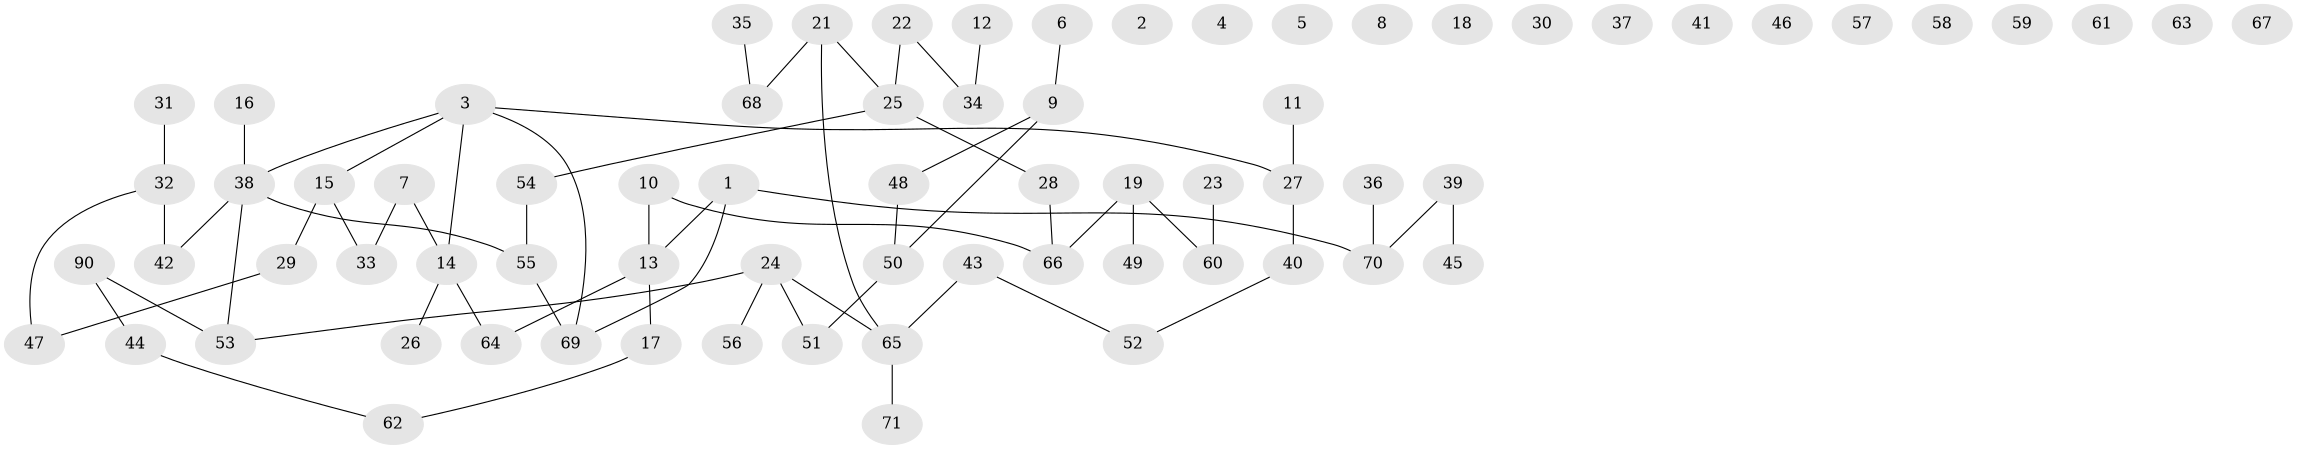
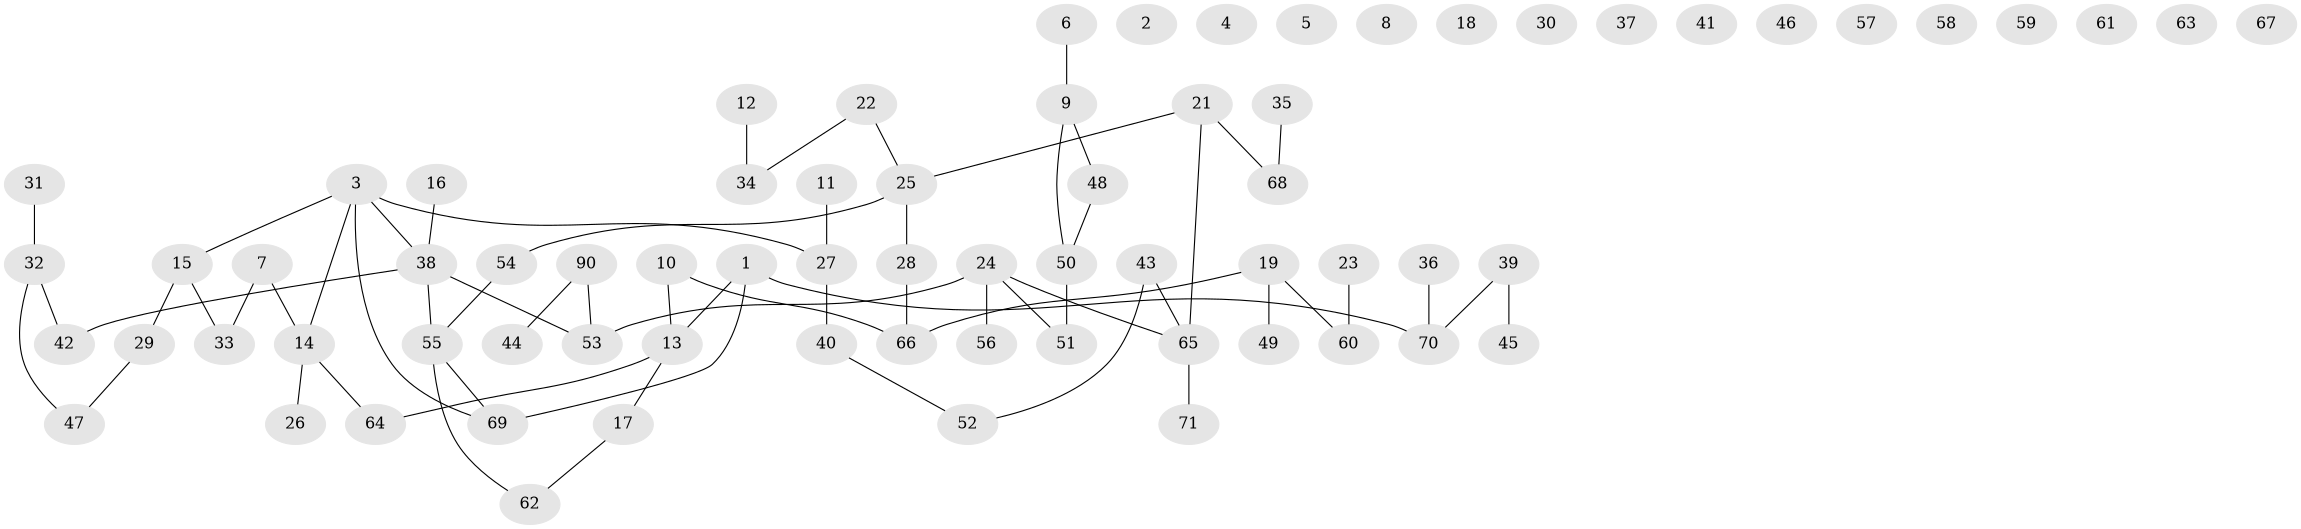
(263, 388) -> (454, 438)
